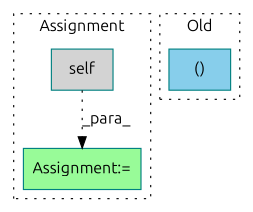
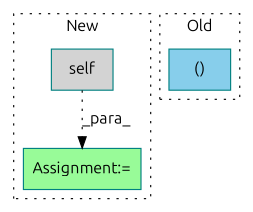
(82, 27) -> (82, 27)
